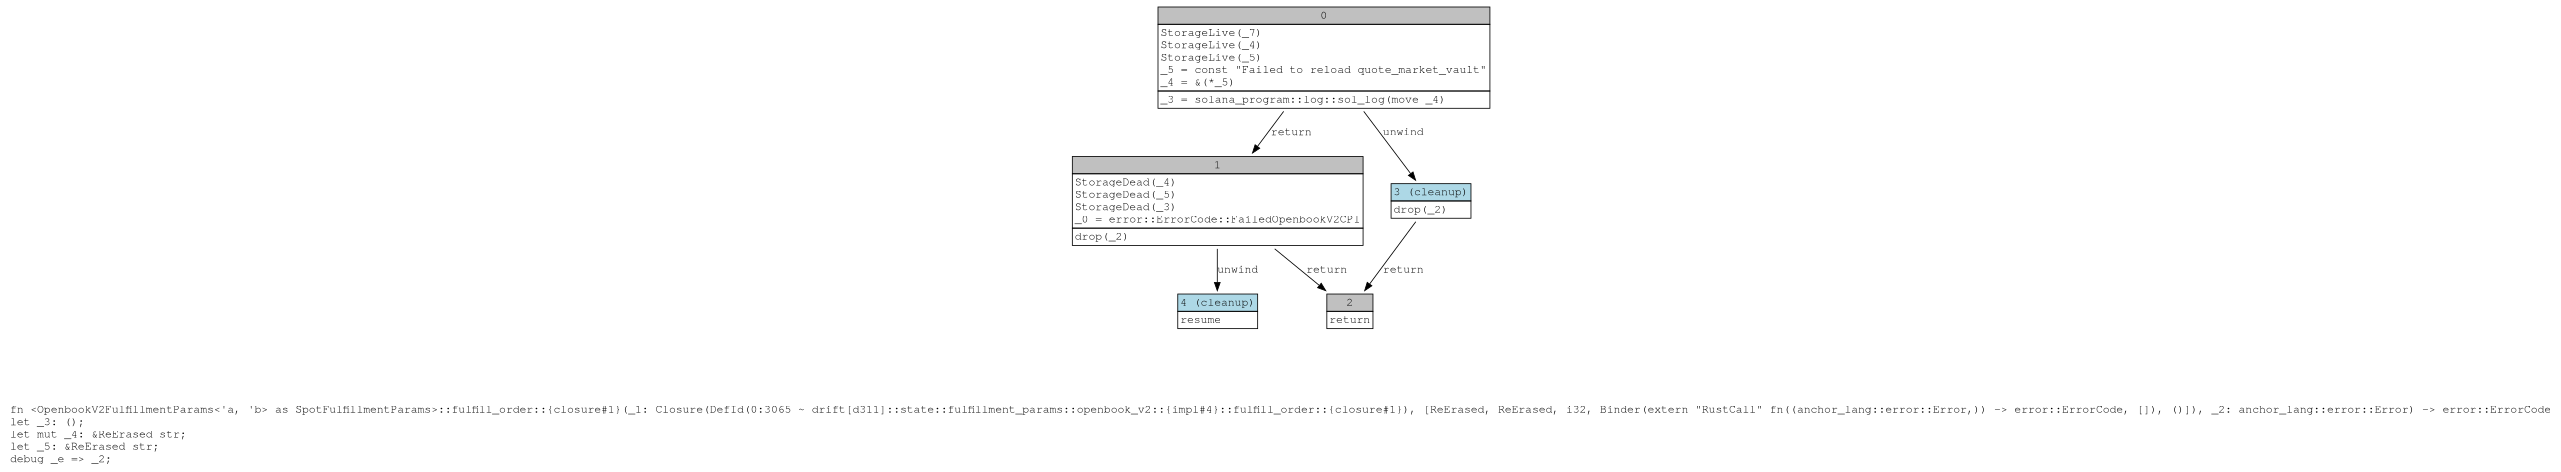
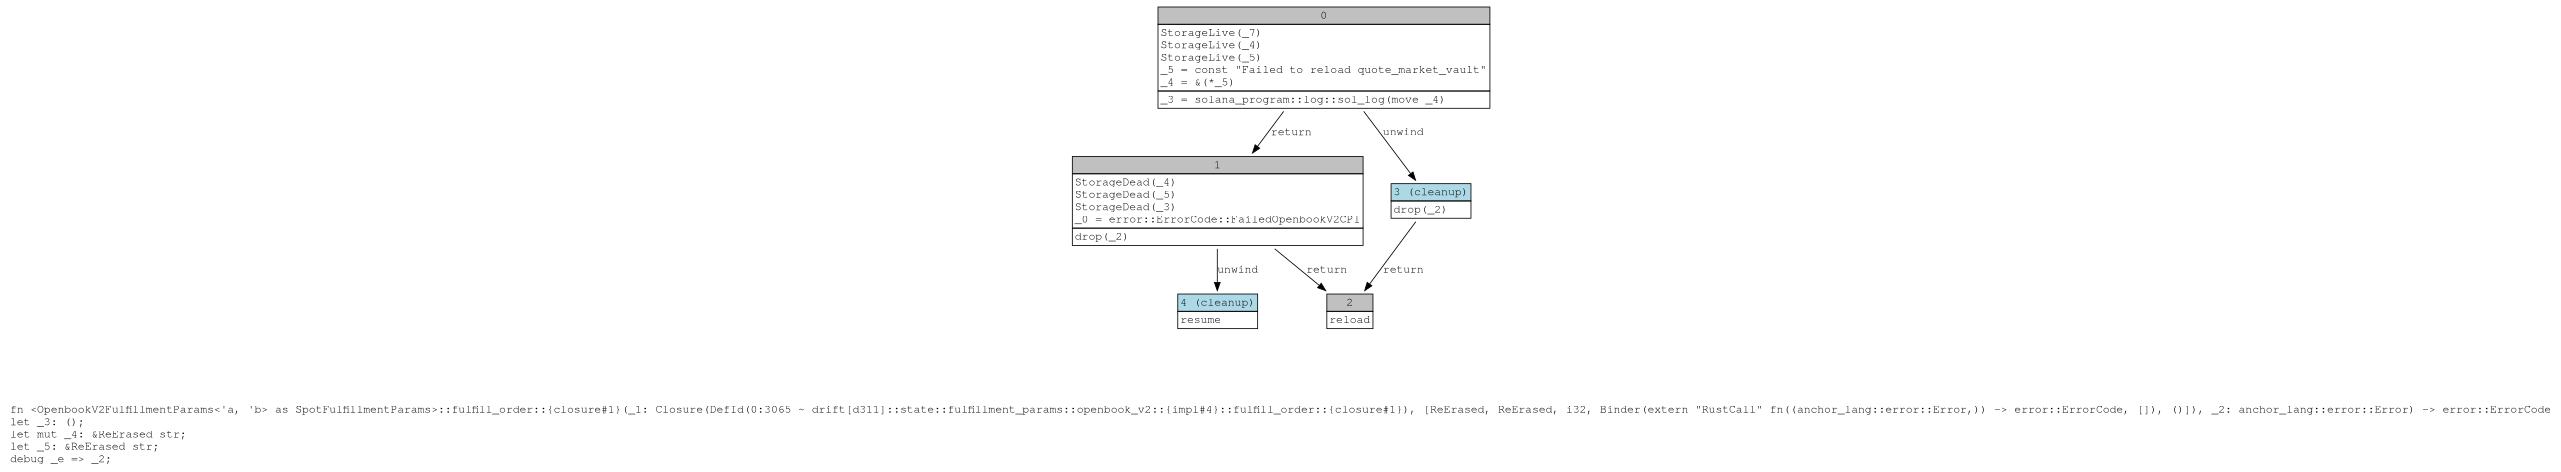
(1350, 320) -> (1350, 320)
